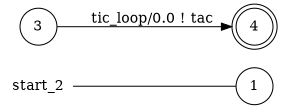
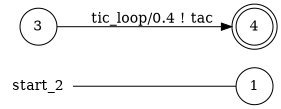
(152, 19) -> (152, 19)
